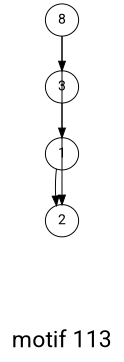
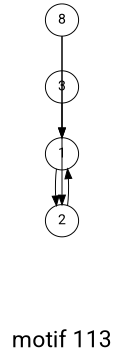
(62, 49) -> (62, 82)
none -> (69, 192)
